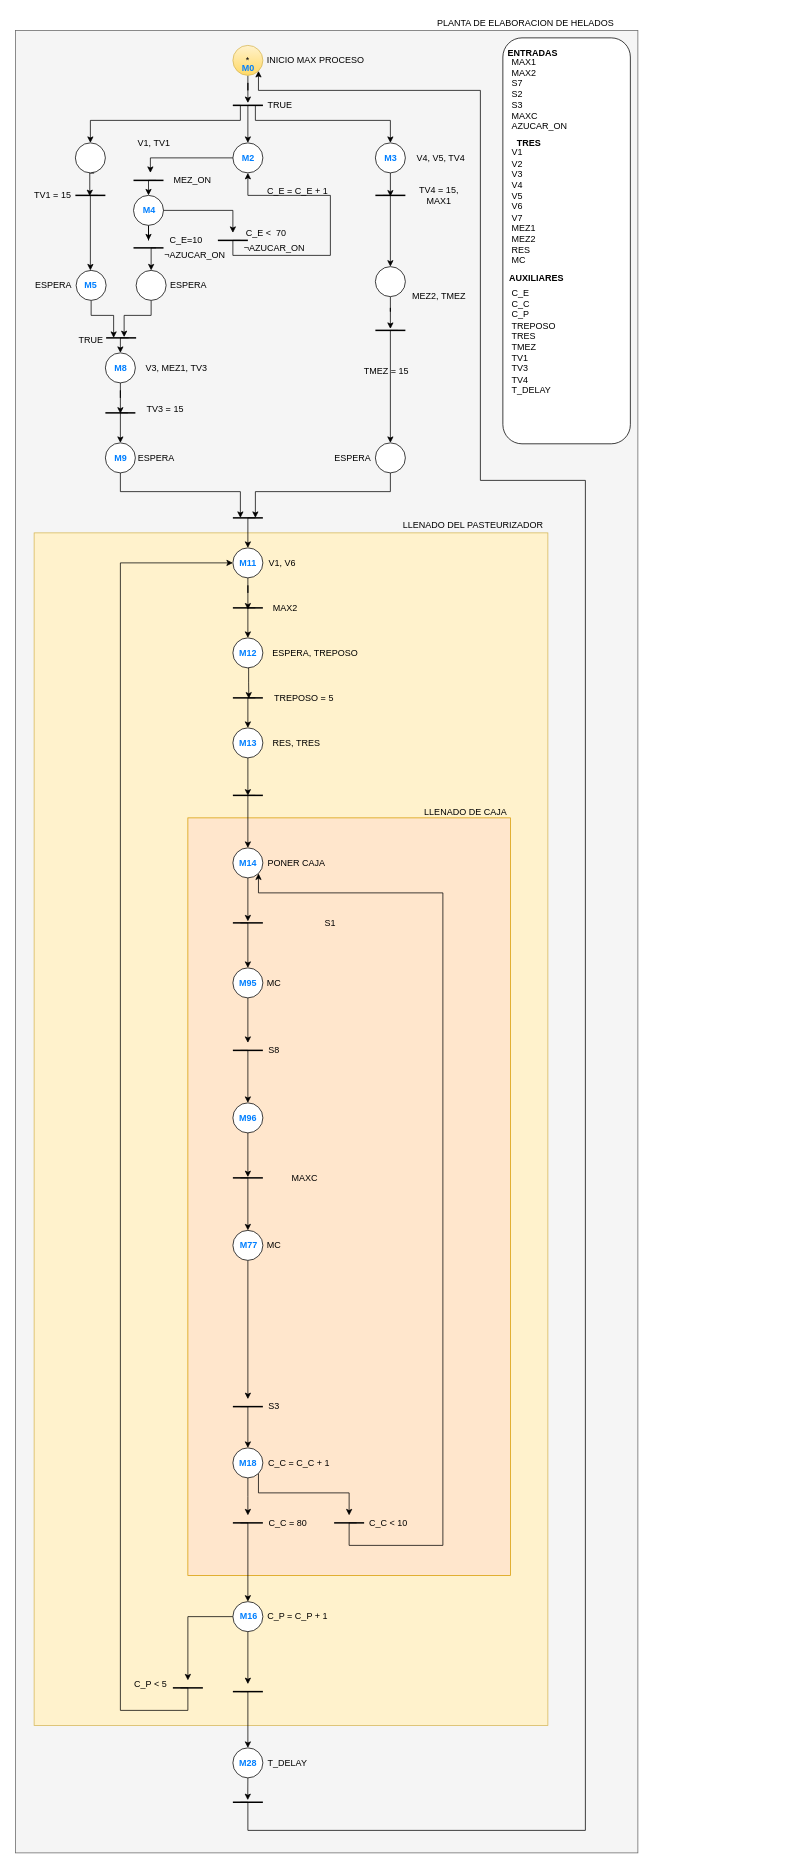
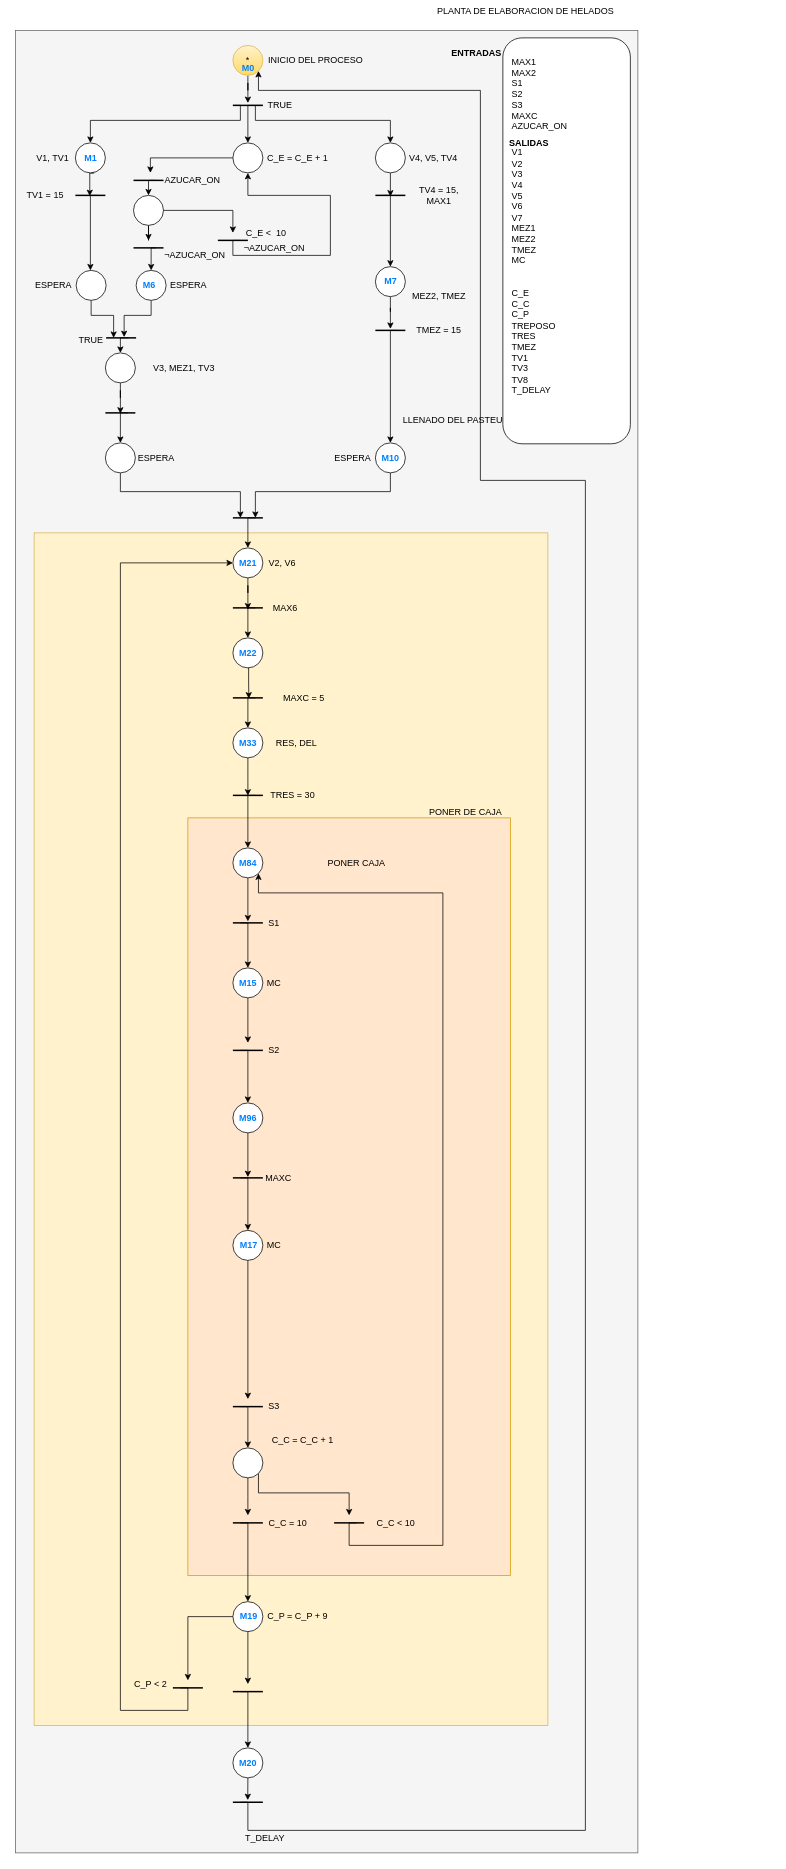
(525, 23) -> (525, 12)
(533, 53) -> (477, 53)
(316, 60) -> (316, 60)
(535, 94) -> (535, 94)
(154, 143) -> (53, 158)
(529, 143) -> (529, 143)
none -> (90, 158)
(248, 158) -> none
(390, 158) -> none
(441, 158) -> (434, 158)
(193, 180) -> (193, 180)
(298, 192) -> (298, 158)
(53, 195) -> (45, 195)
(522, 207) -> (522, 207)
(149, 210) -> none
(266, 233) -> (266, 233)
(186, 240) -> none
(537, 278) -> none
none -> (390, 282)
(90, 285) -> none
none -> (149, 285)
(530, 342) -> (530, 342)
(120, 368) -> none
(177, 368) -> (184, 368)
(387, 372) -> (439, 330)
(165, 409) -> none
(120, 458) -> none
none -> (390, 458)
(473, 525) -> (473, 420)
(248, 563) -> (248, 563)
(282, 563) -> (282, 563)
(285, 608) -> (285, 608)
(248, 653) -> (248, 653)
(315, 653) -> none
(304, 698) -> (304, 698)
(248, 743) -> (248, 743)
(297, 743) -> (297, 743)
none -> (293, 795)
(466, 818) -> (466, 818)
(248, 863) -> (248, 863)
(297, 863) -> (357, 863)
(330, 923) -> (274, 923)
(248, 983) -> (248, 983)
(274, 1050) -> (274, 1050)
(305, 1178) -> (279, 1178)
(249, 1245) -> (249, 1245)
(248, 1463) -> none
(299, 1463) -> (303, 1440)
(288, 1523) -> (288, 1523)
(389, 1523) -> (396, 1523)
(249, 1617) -> (249, 1617)
(298, 1617) -> (298, 1617)
(151, 1684) -> (151, 1684)
(248, 1763) -> (248, 1763)
(288, 1763) -> (265, 1838)
